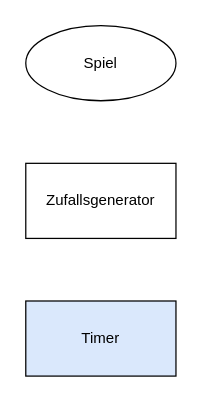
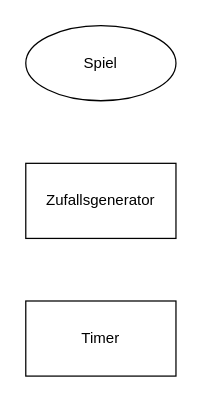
(101, 338) -> (101, 338)
